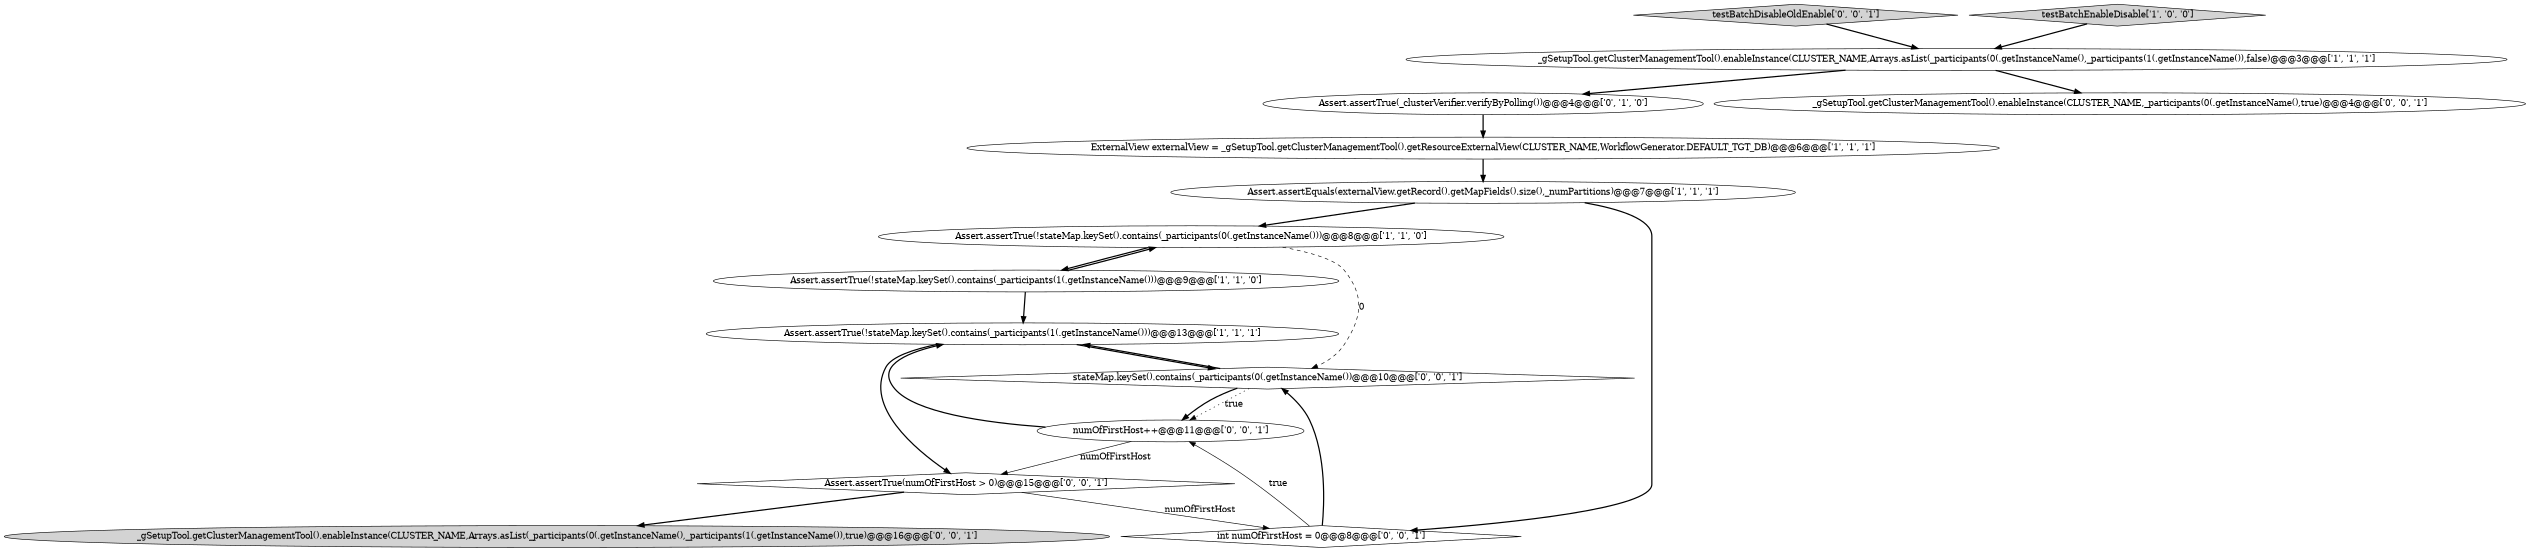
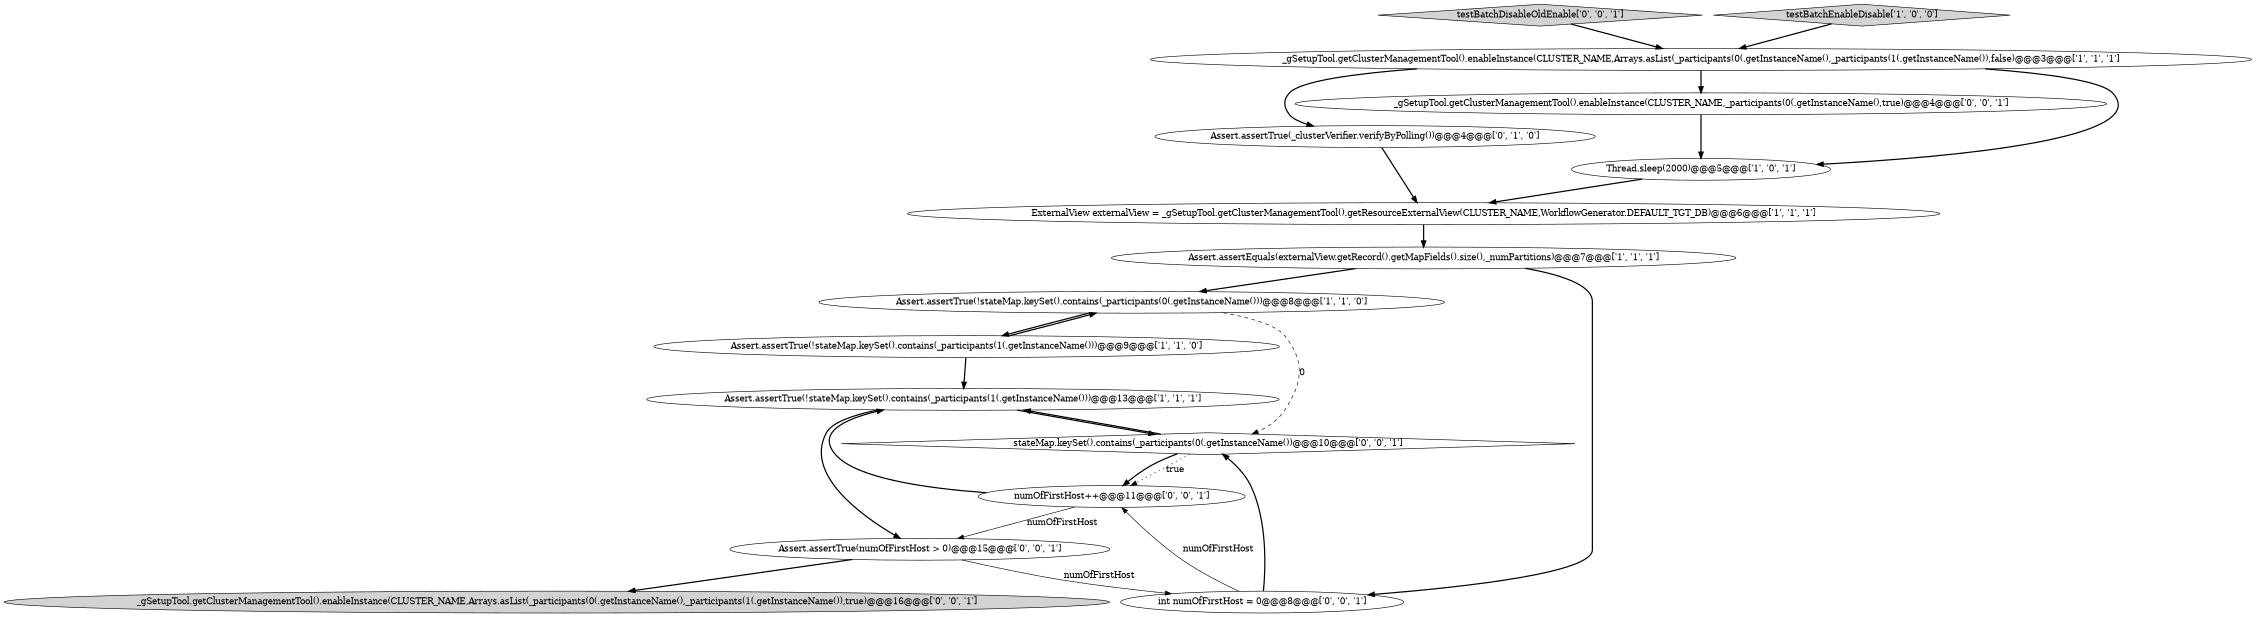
none -> (1701, 169)
(966, 484) -> (920, 549)
(1278, 484) -> (1218, 549)
(1321, 537) -> (1262, 602)
